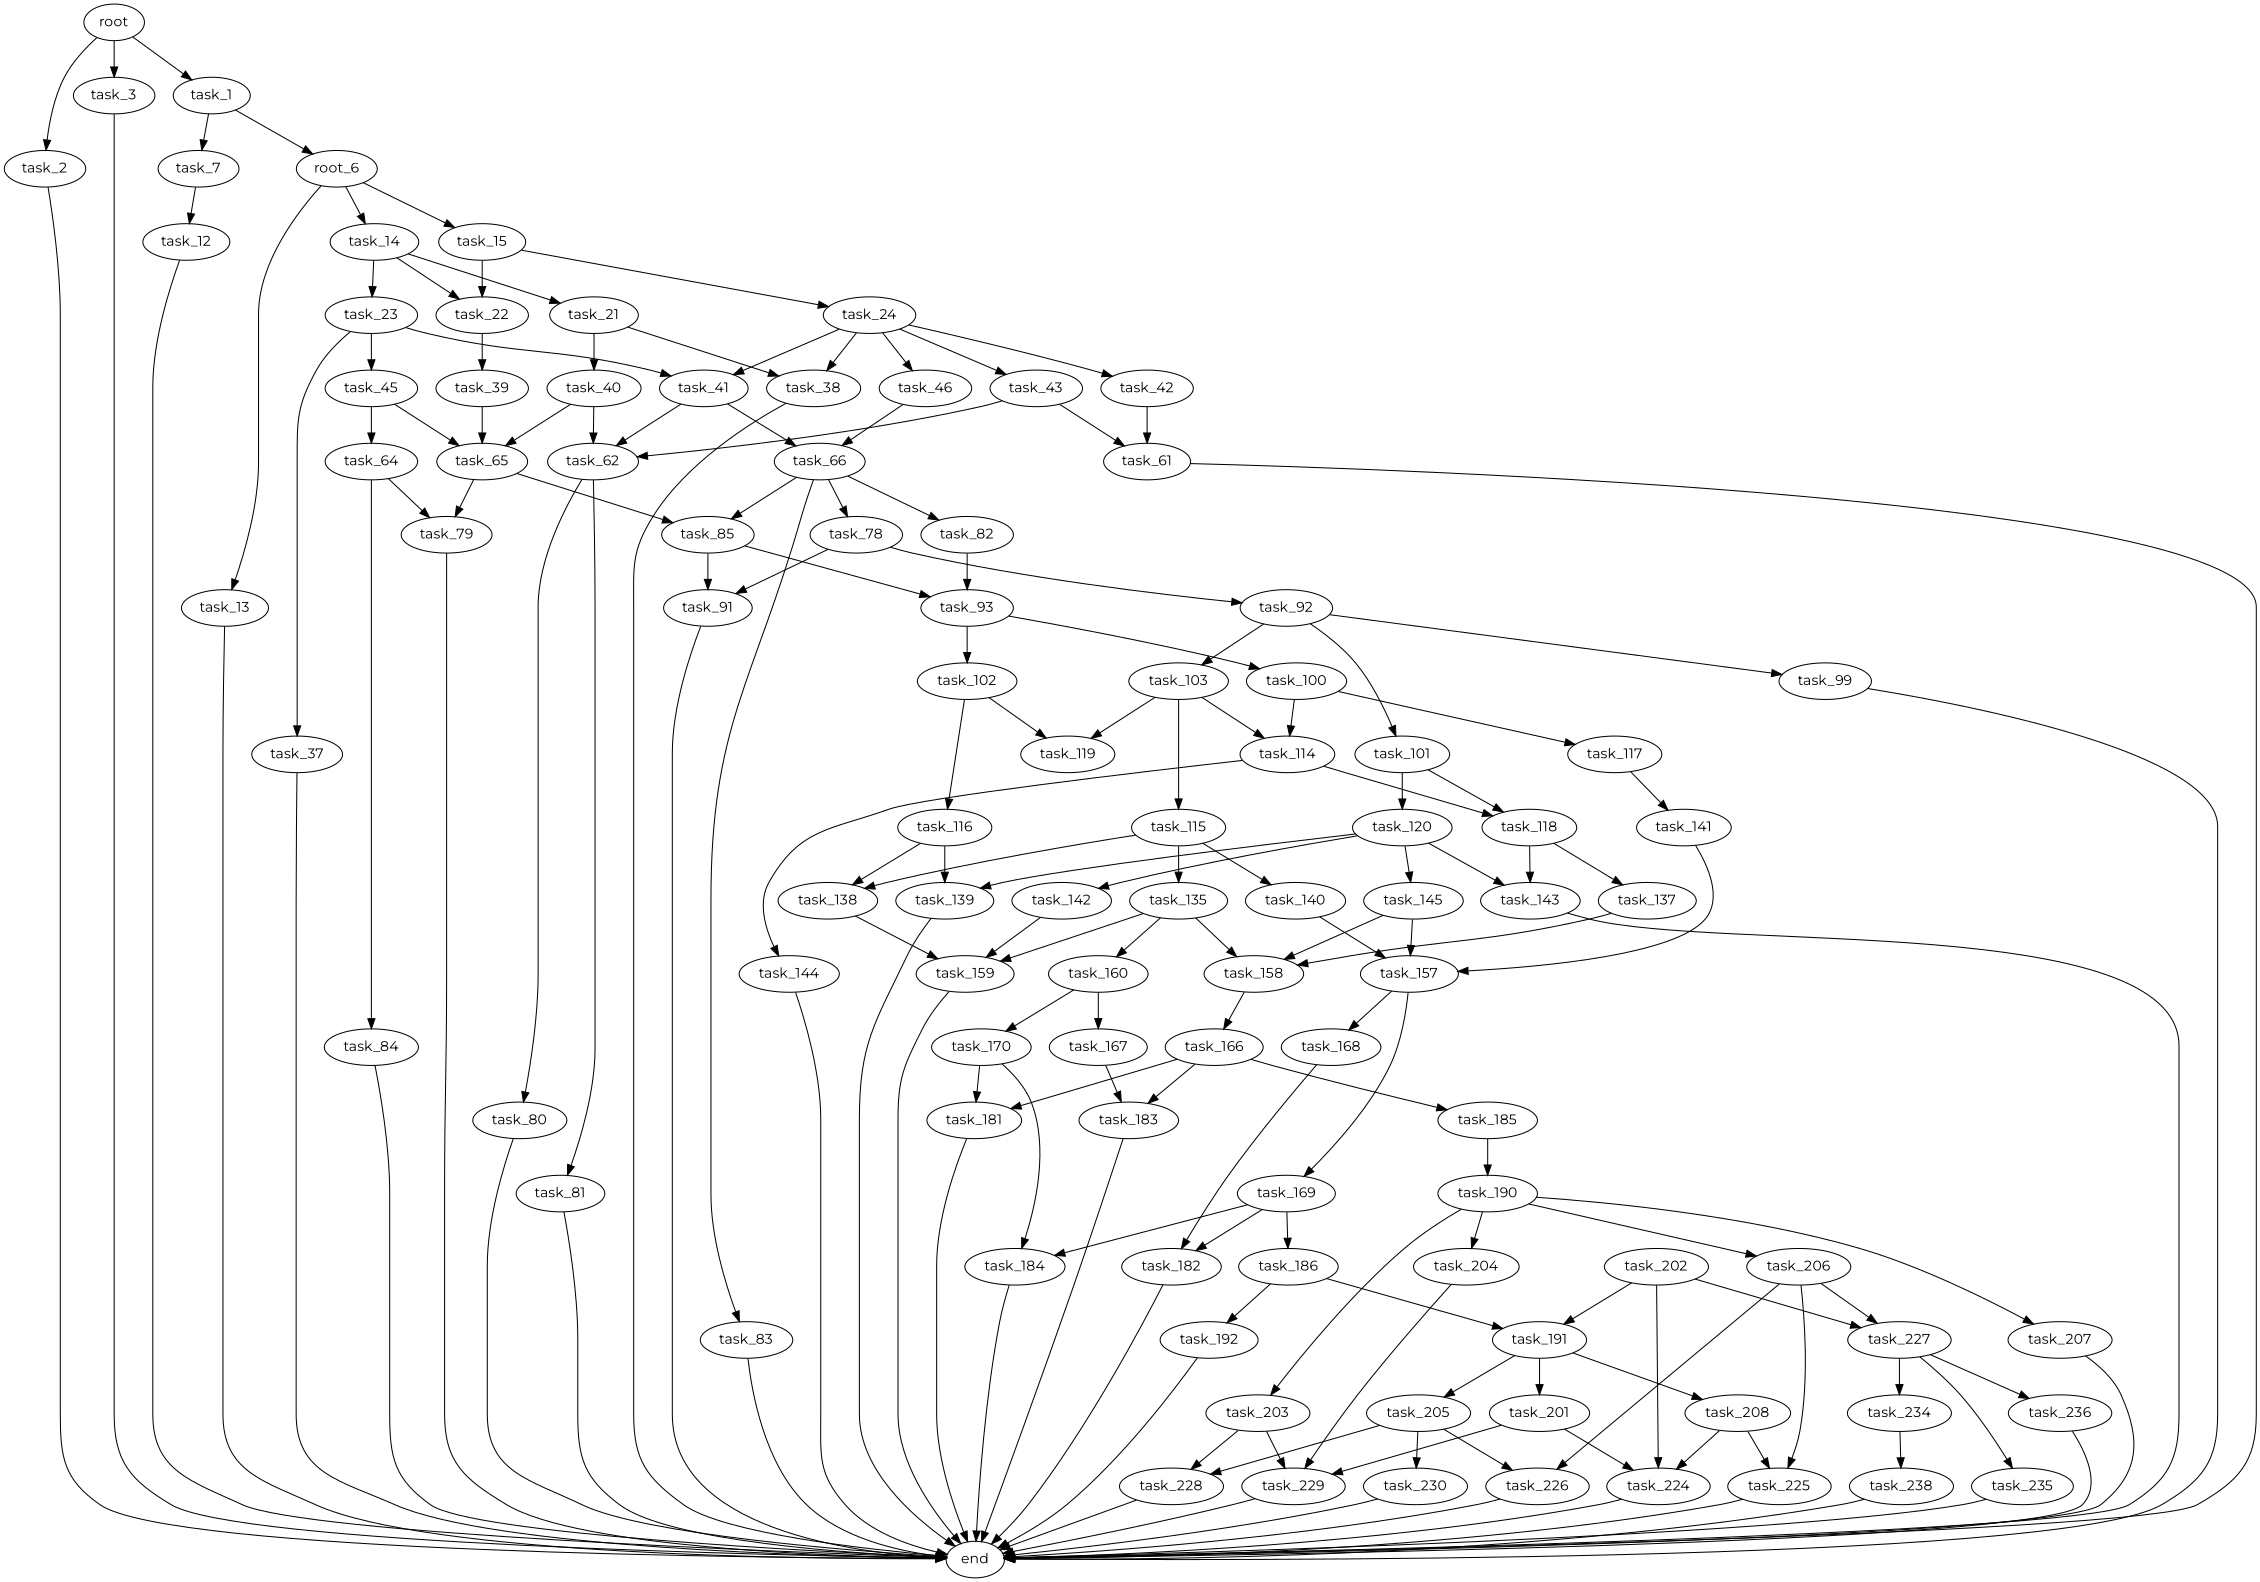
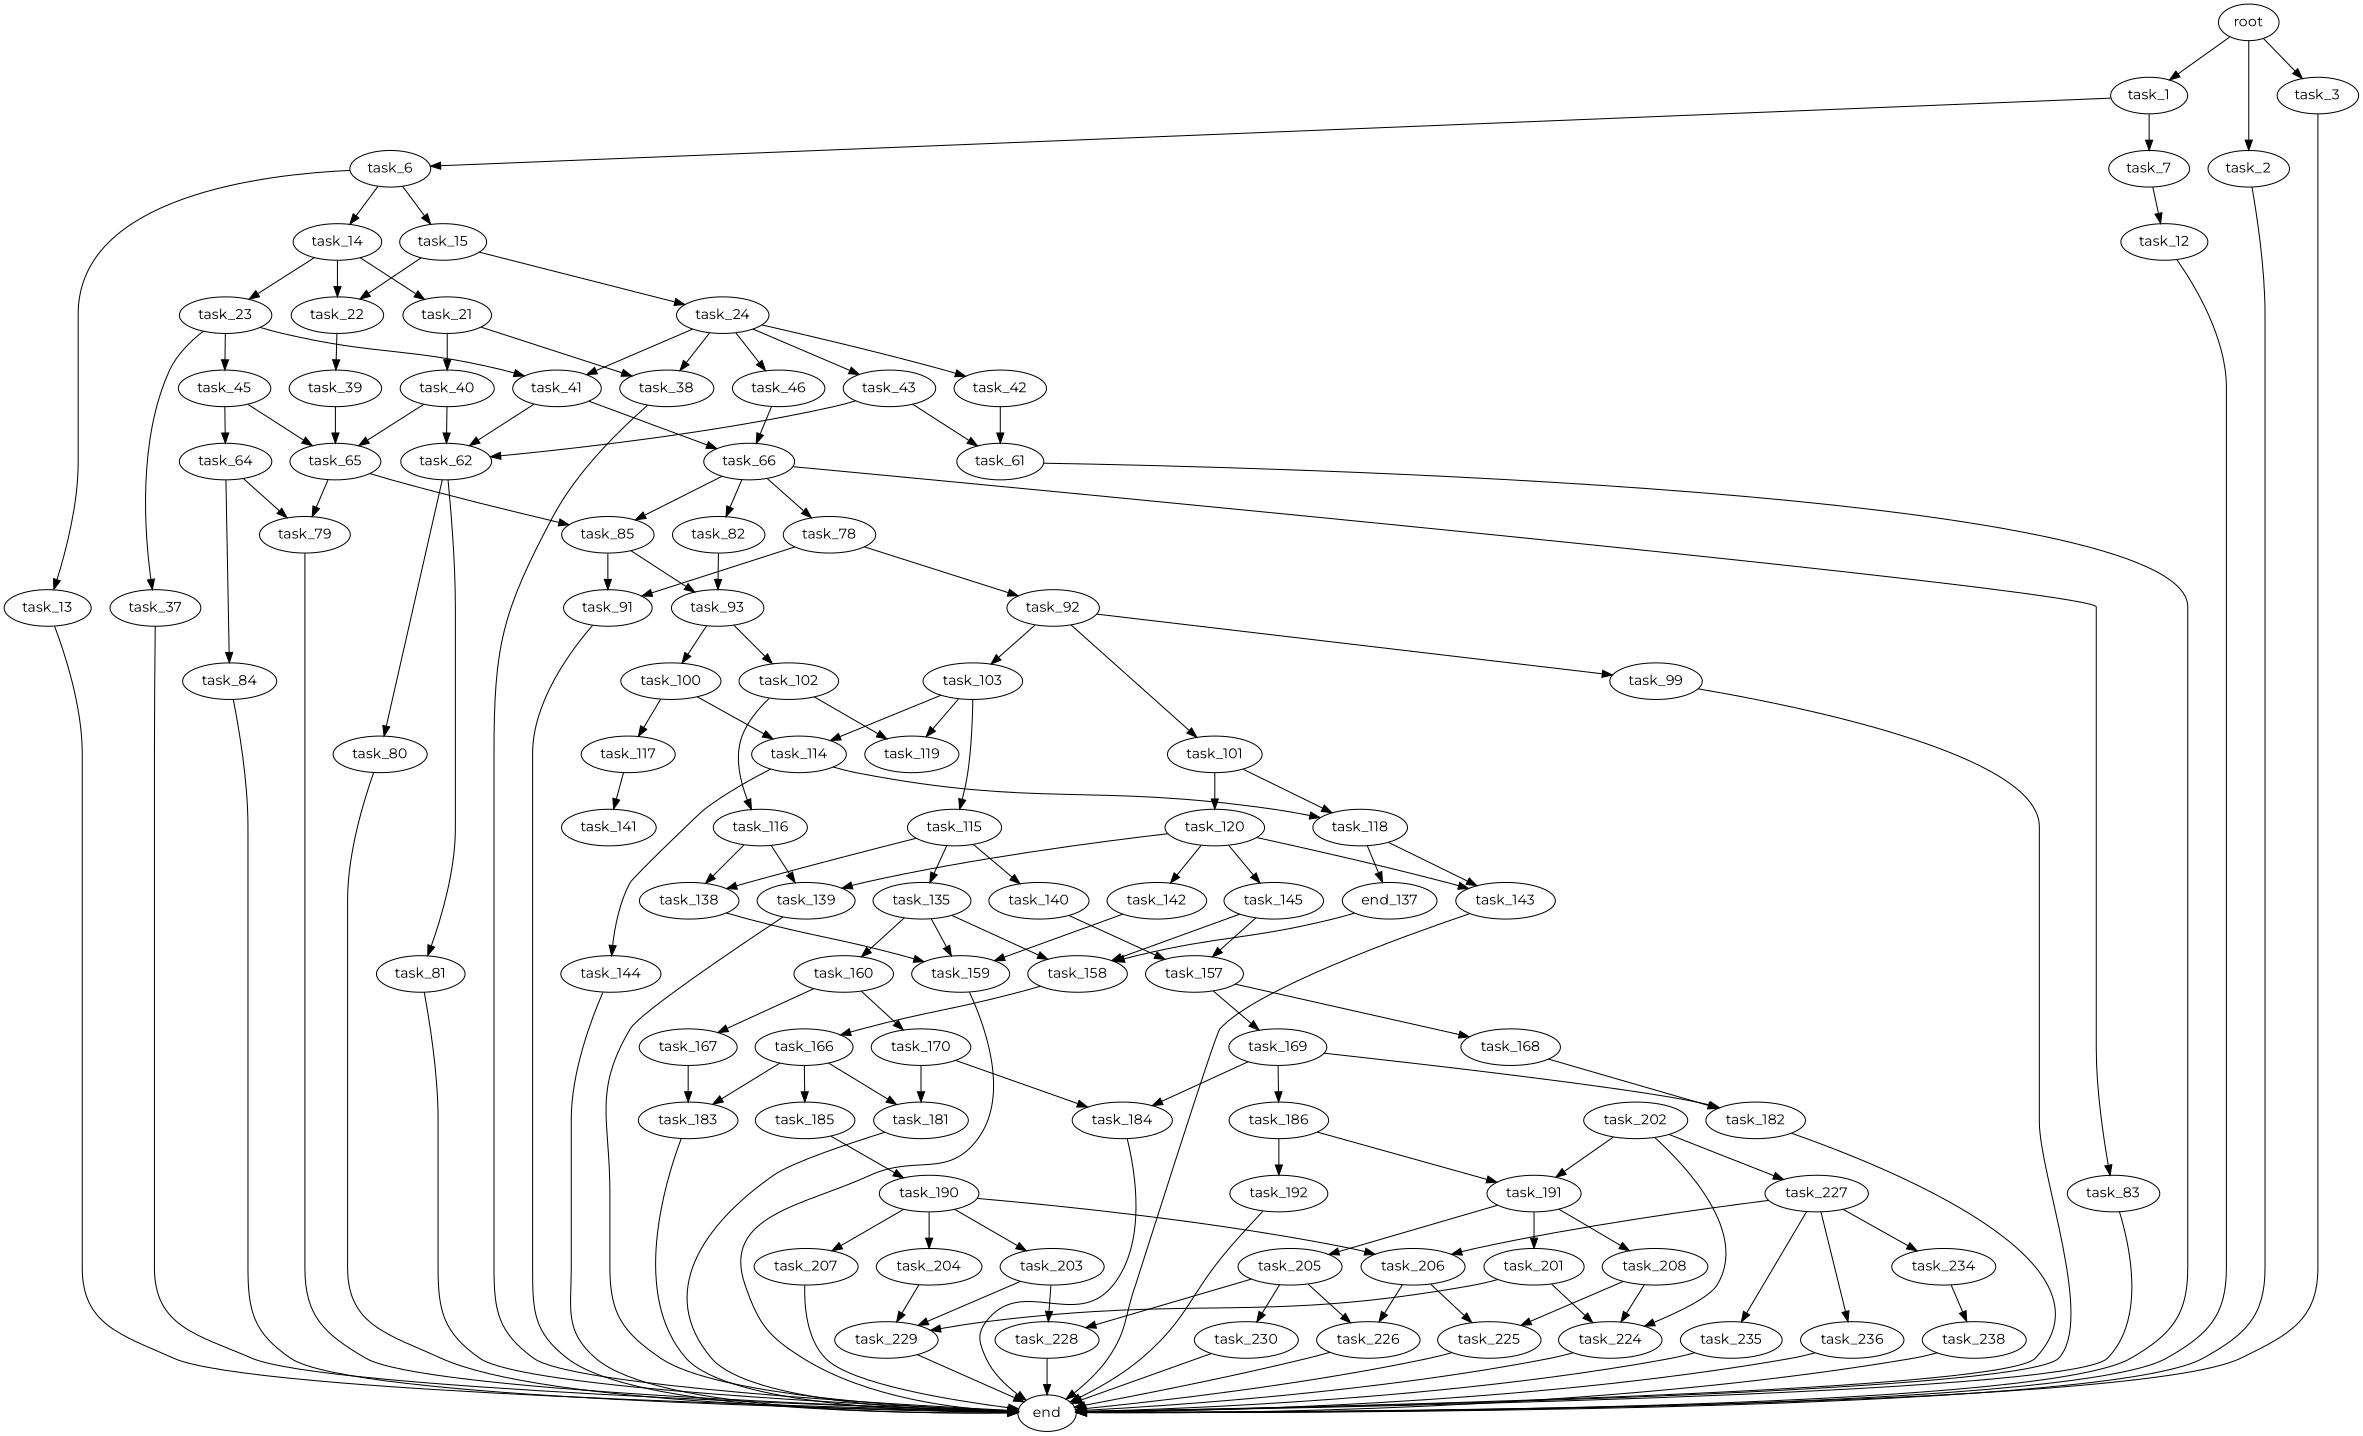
(337, 169) -> (390, 169)
(1647, 901) -> (1390, 901)
(1630, 952) -> none
(1845, 1300) -> (1614, 1223)
